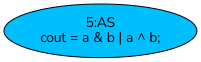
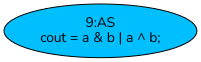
(100, 31) -> (100, 31)
